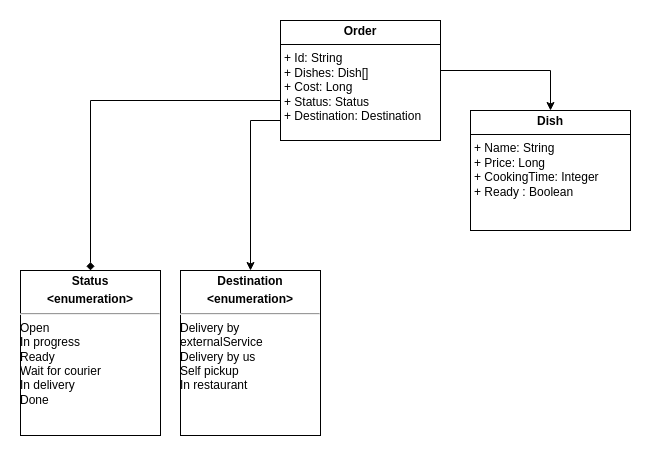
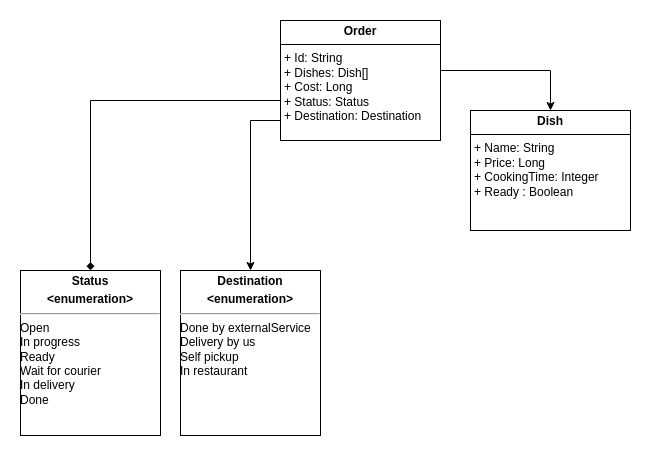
(252, 321) -> (252, 321)
